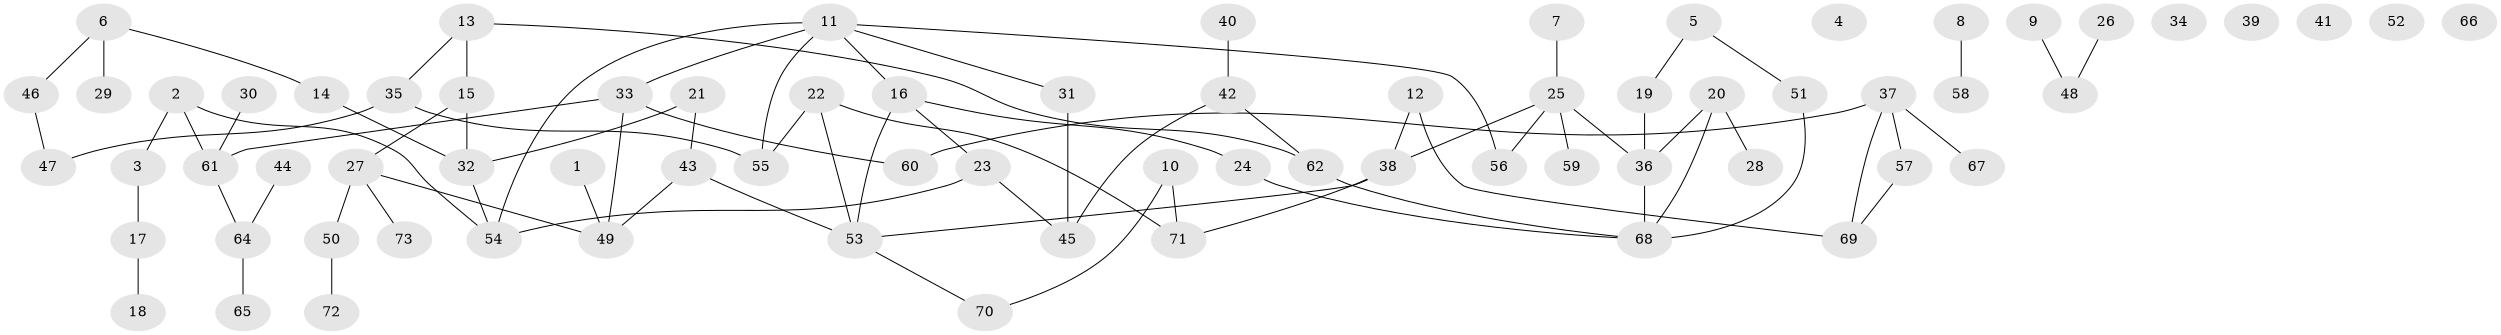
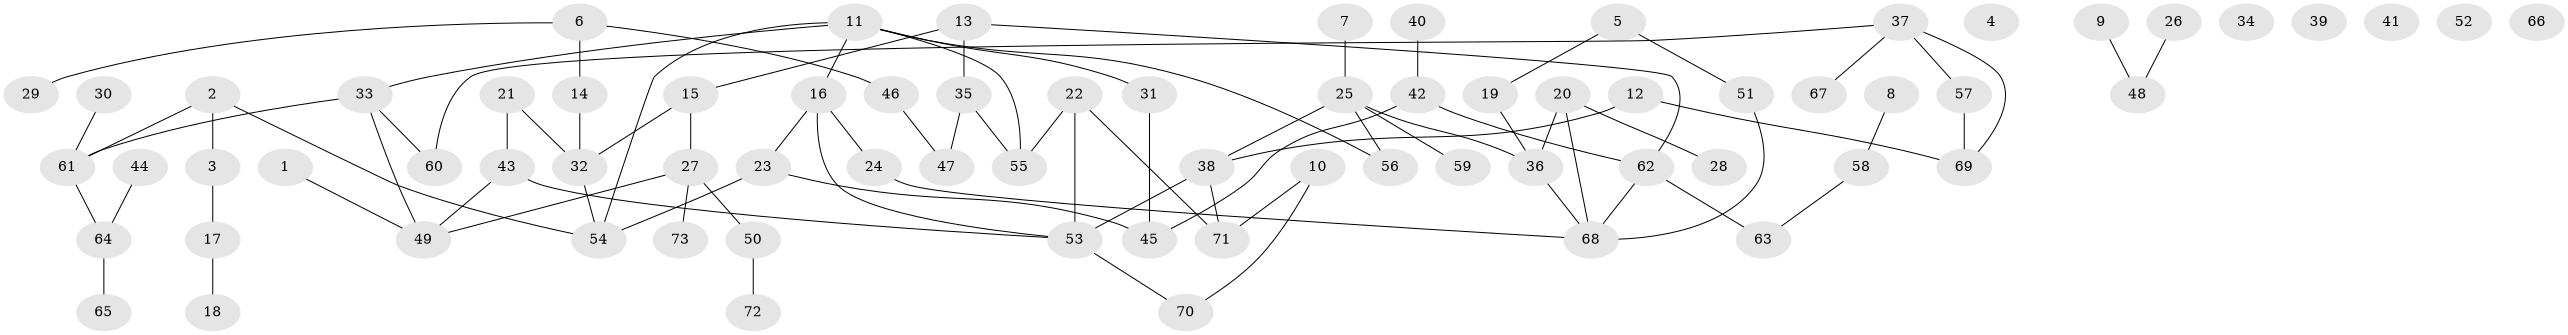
none -> (1764, 240)
